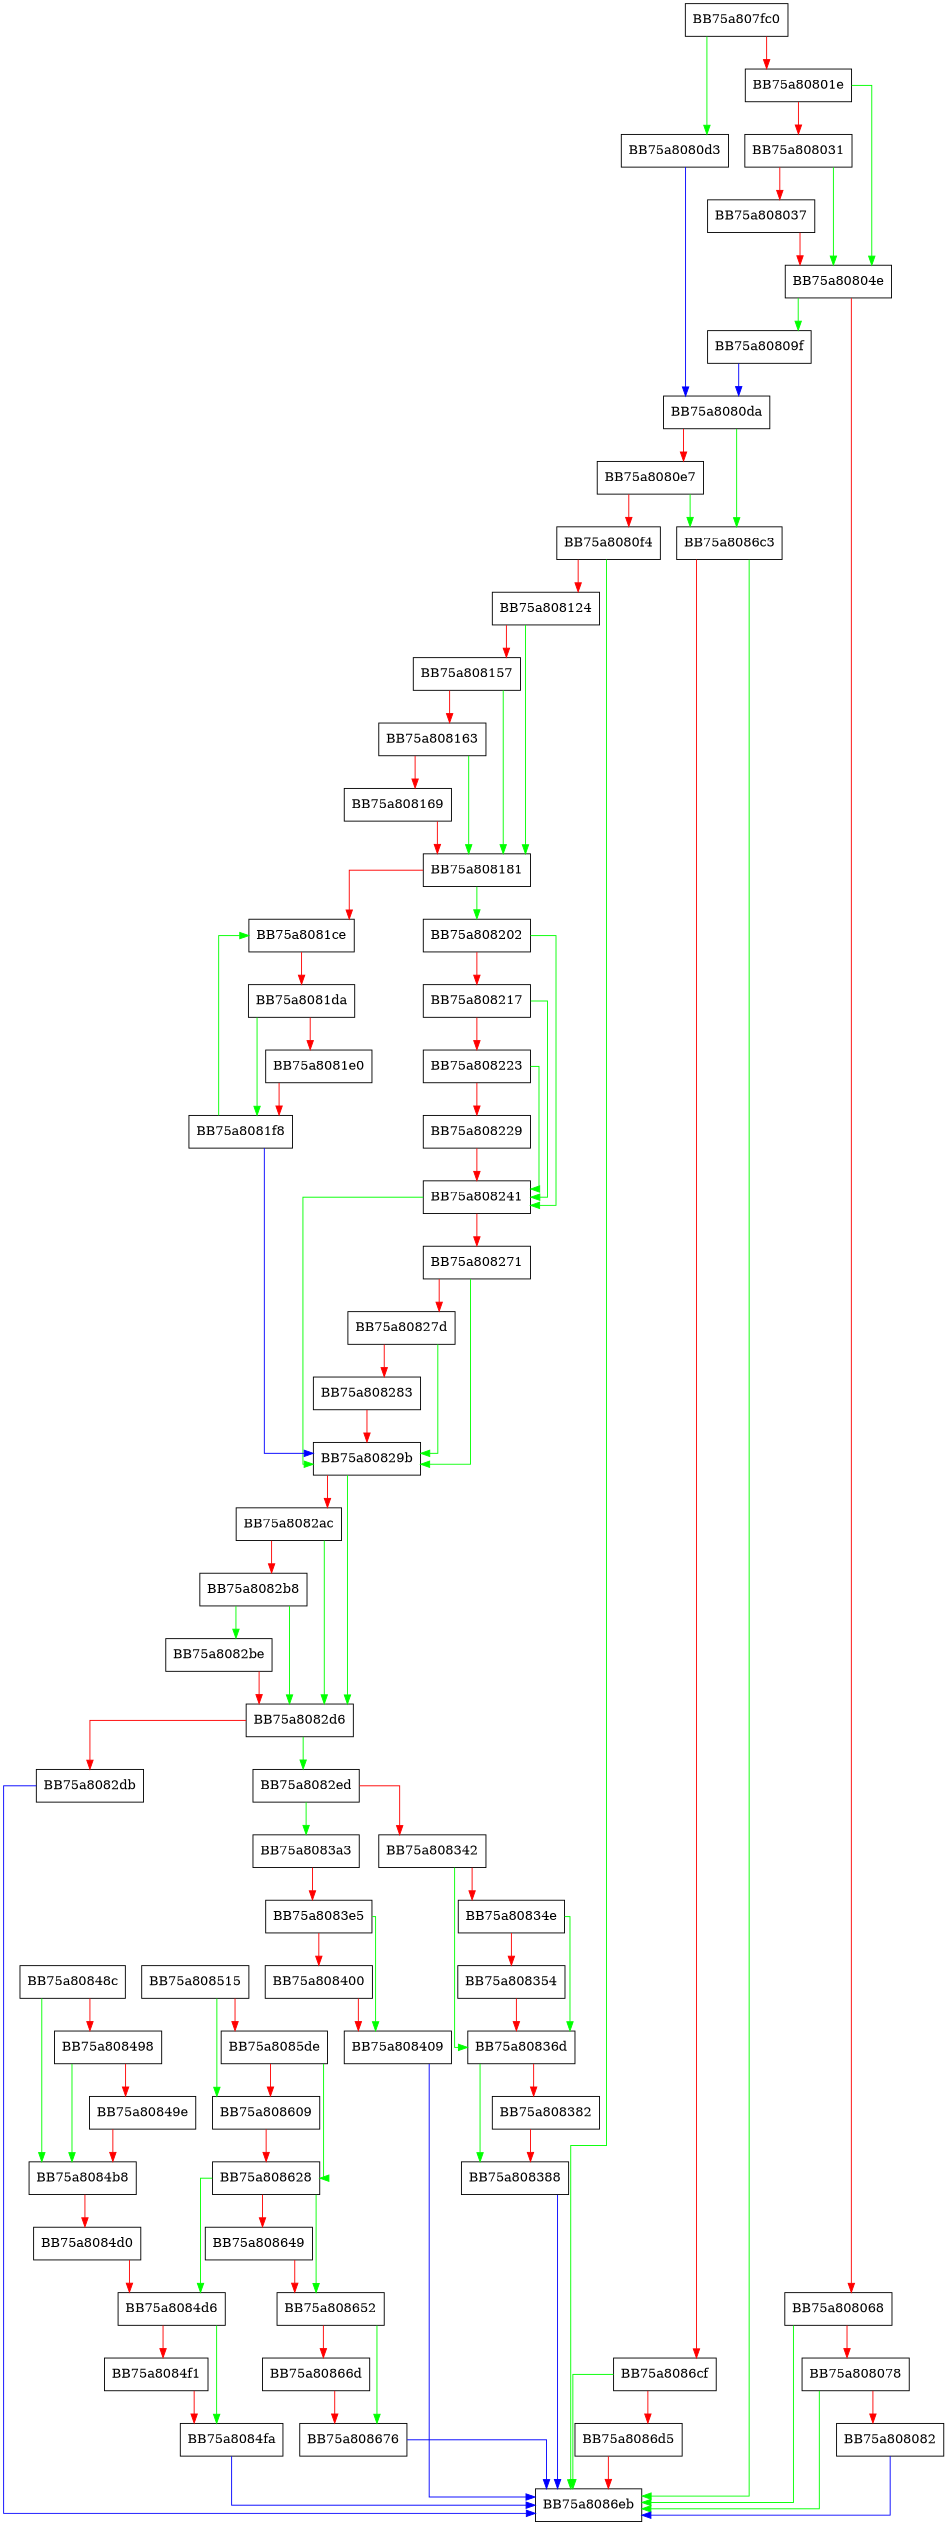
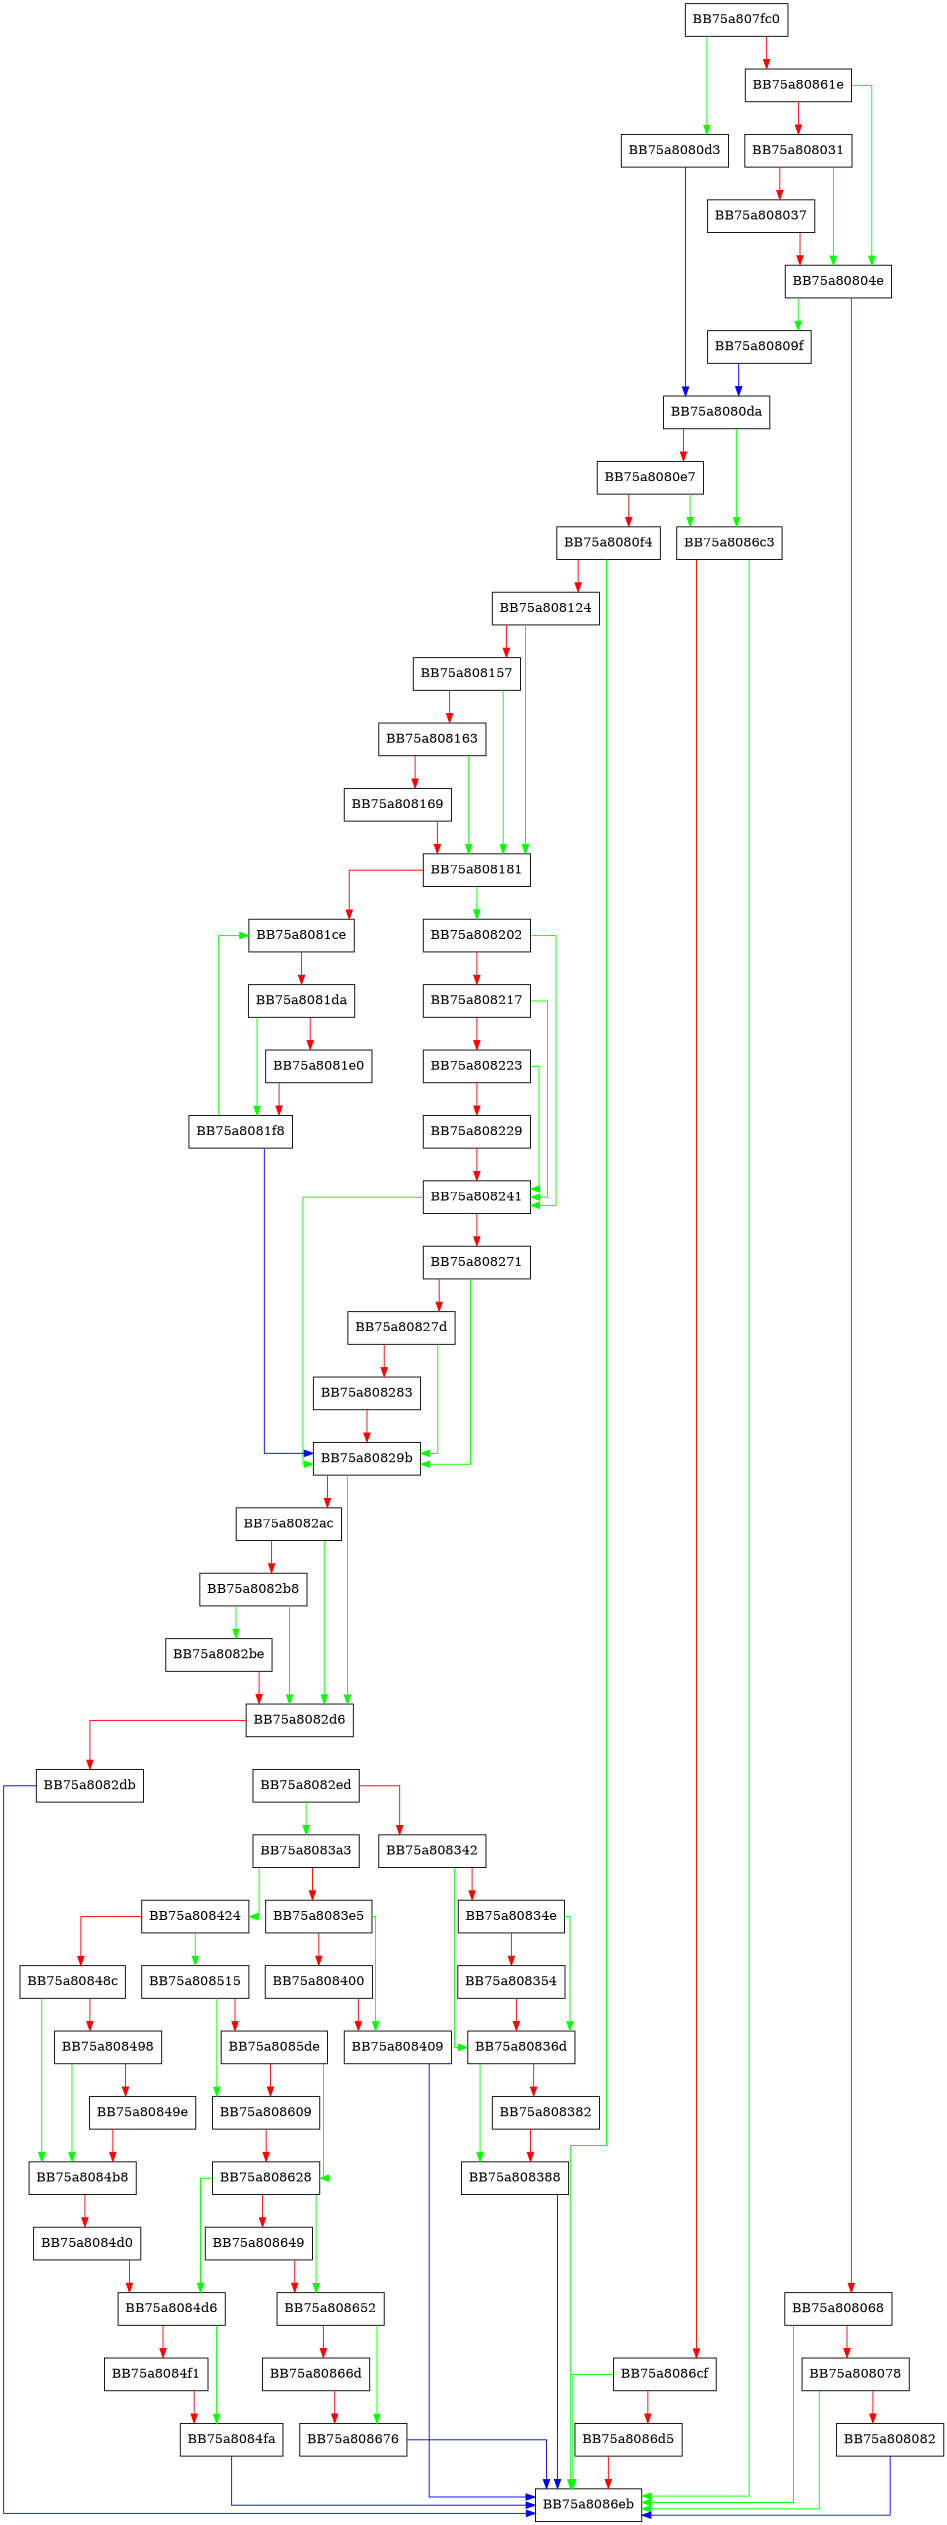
(798, 85) -> (798, 85)
(303, 1748) -> none
none -> (195, 1917)
